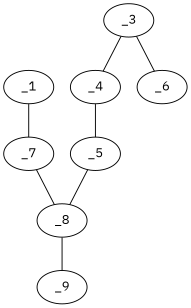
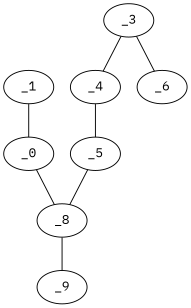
(29, 154) -> (29, 154)
